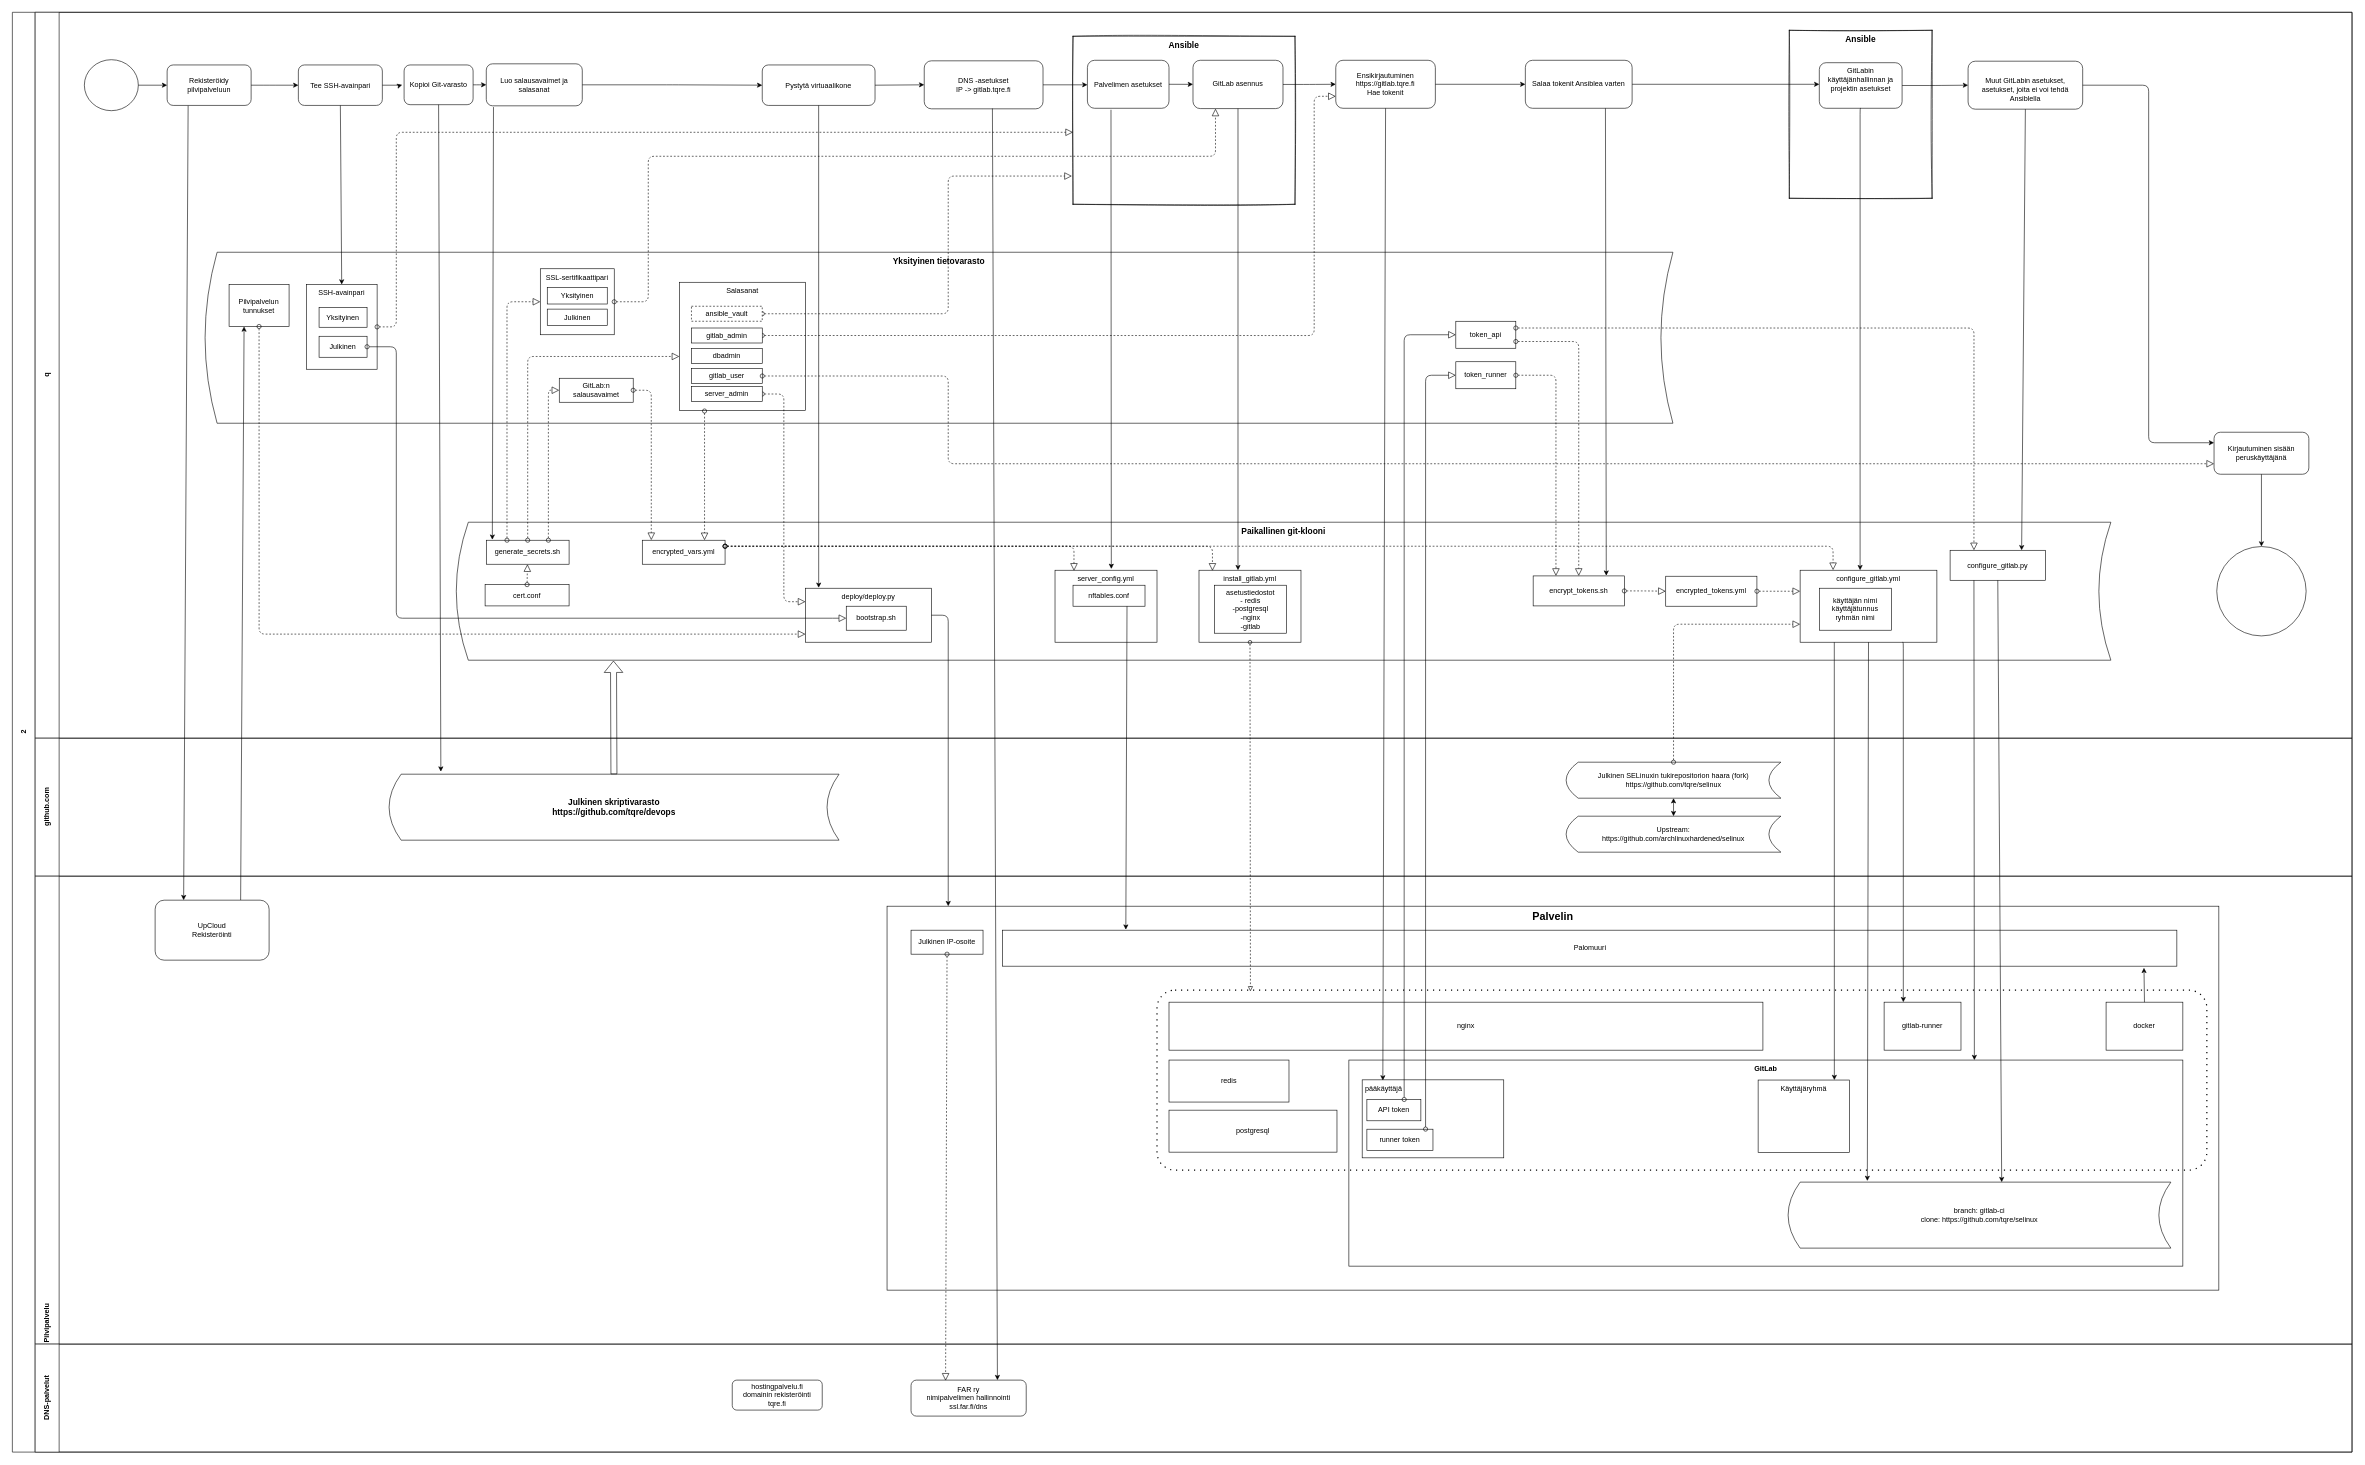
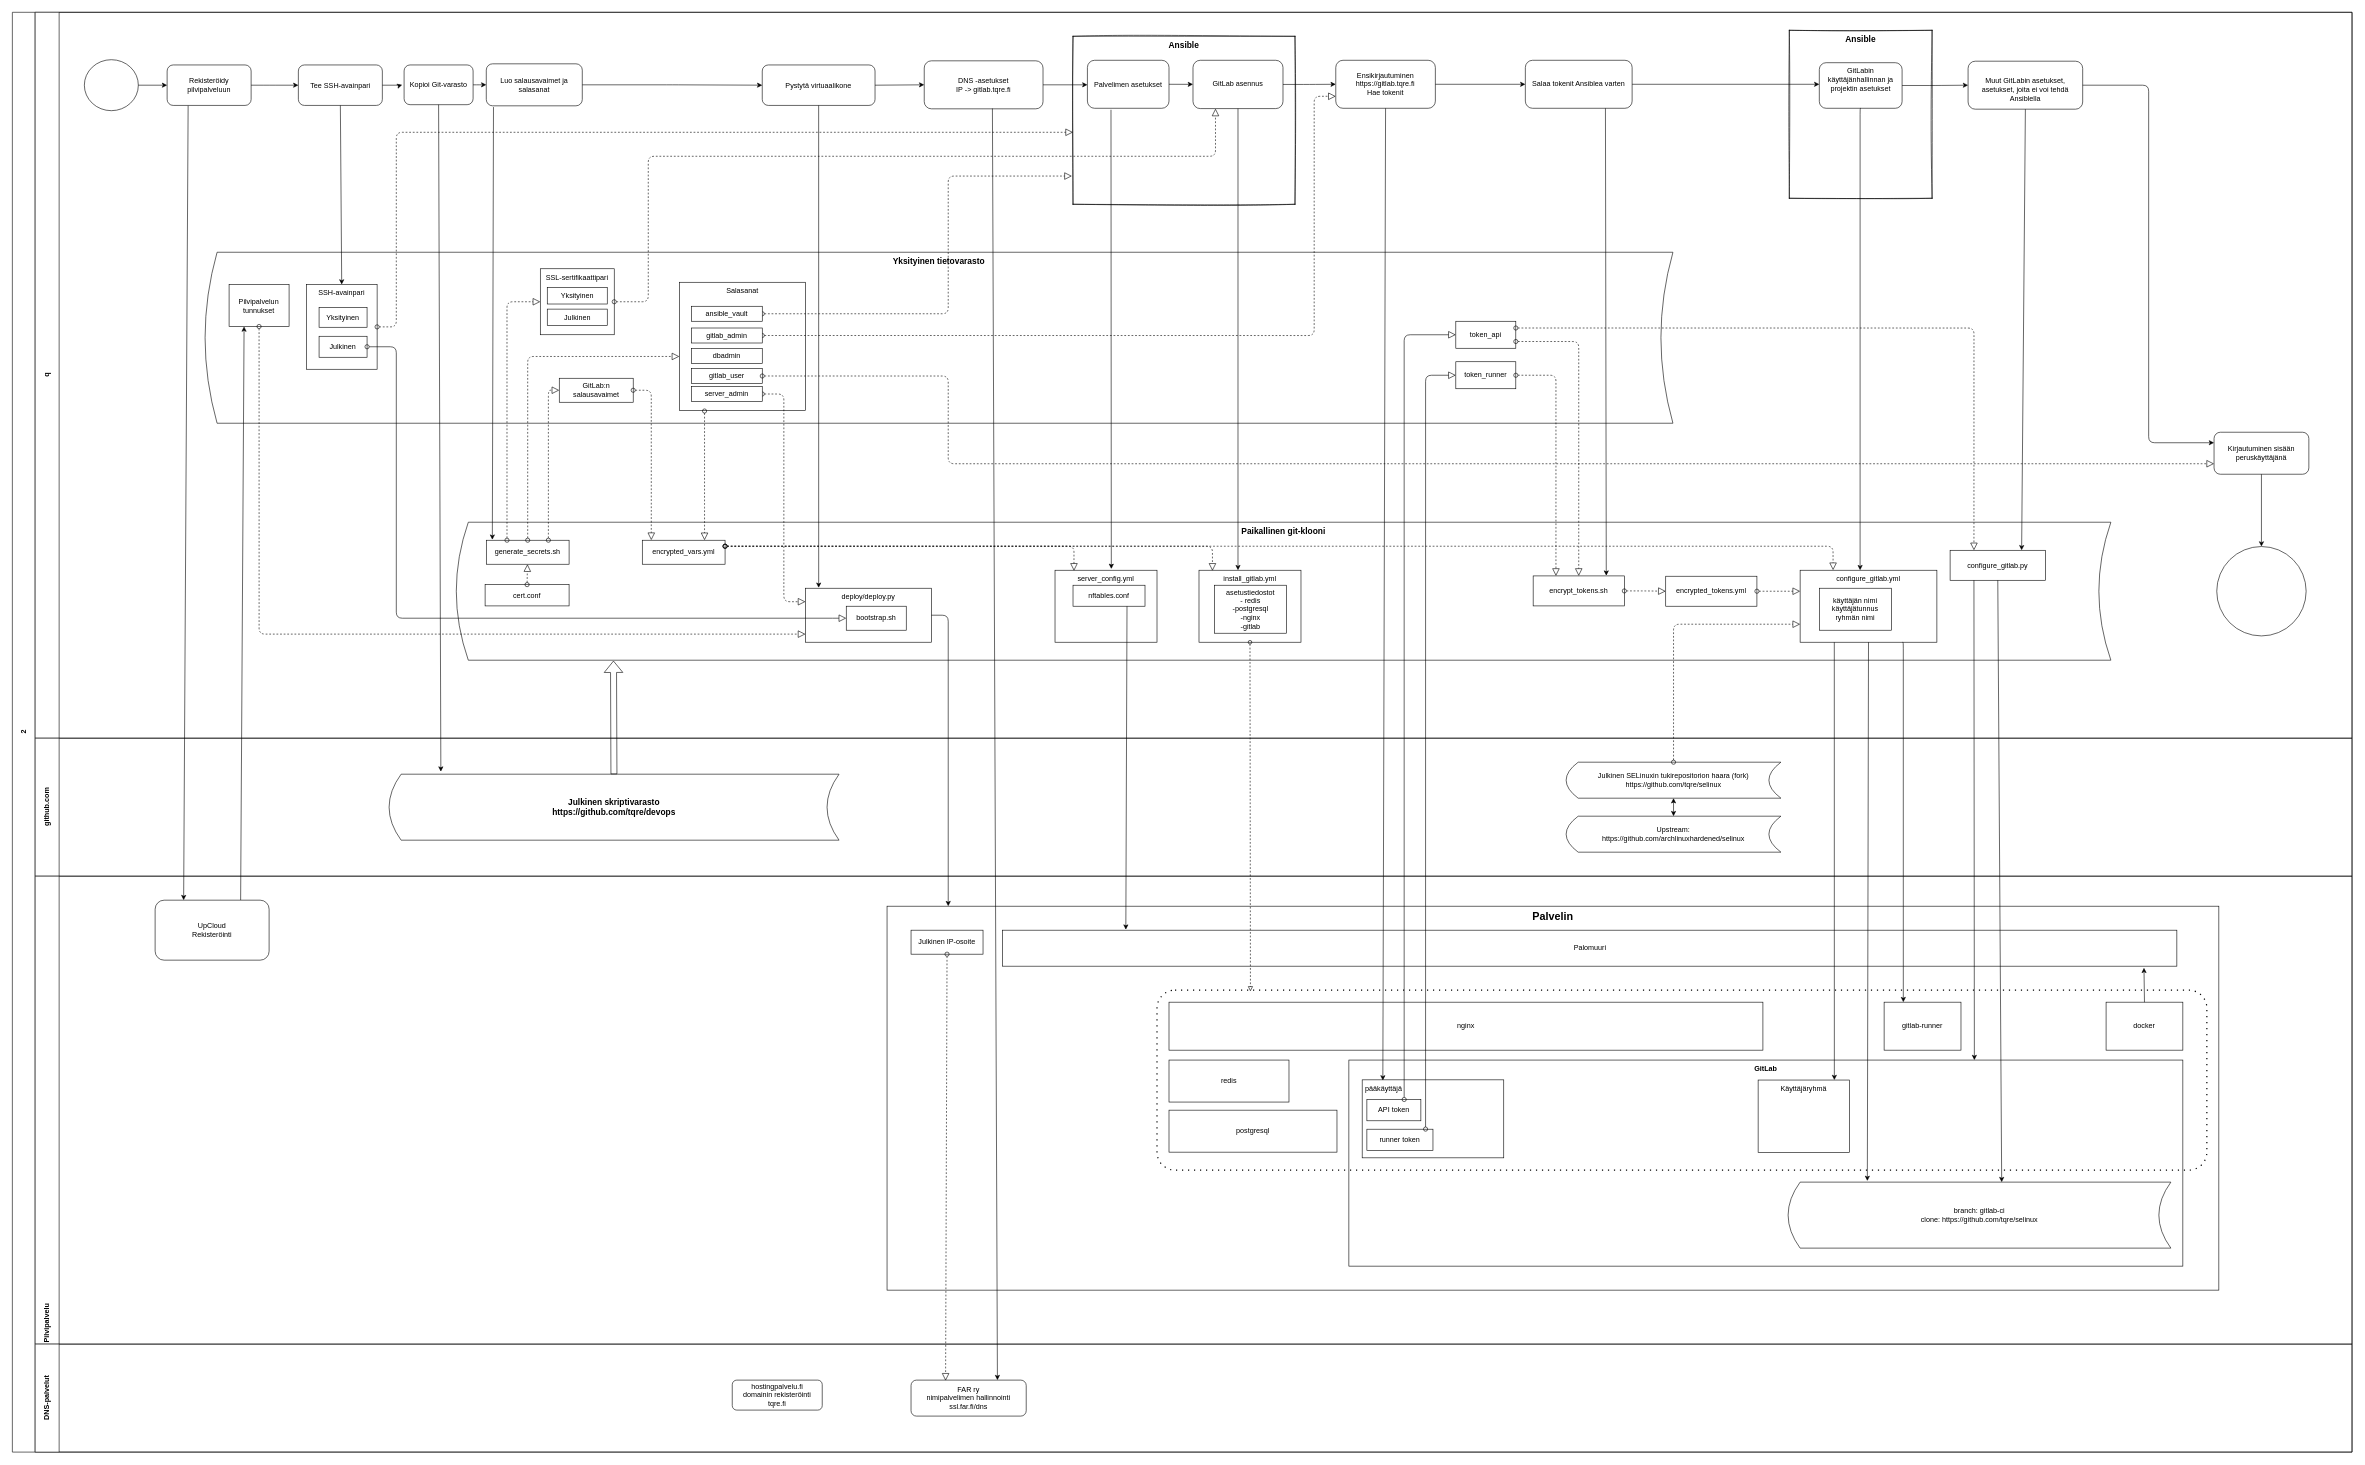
(727, 314) -> (727, 314)
